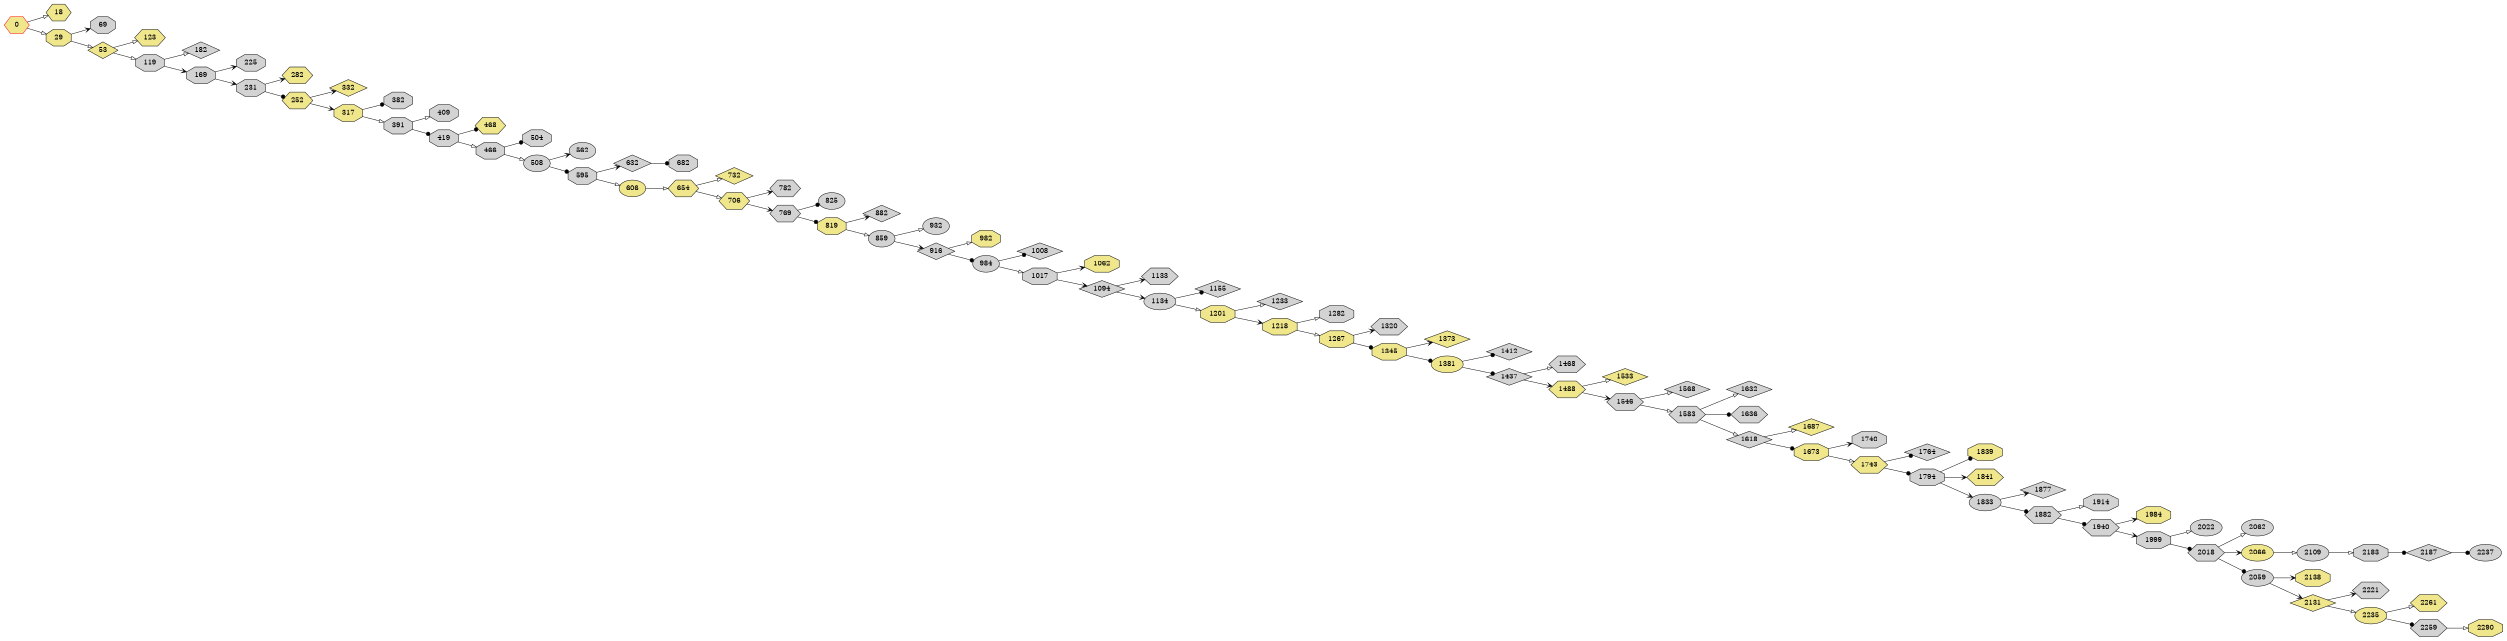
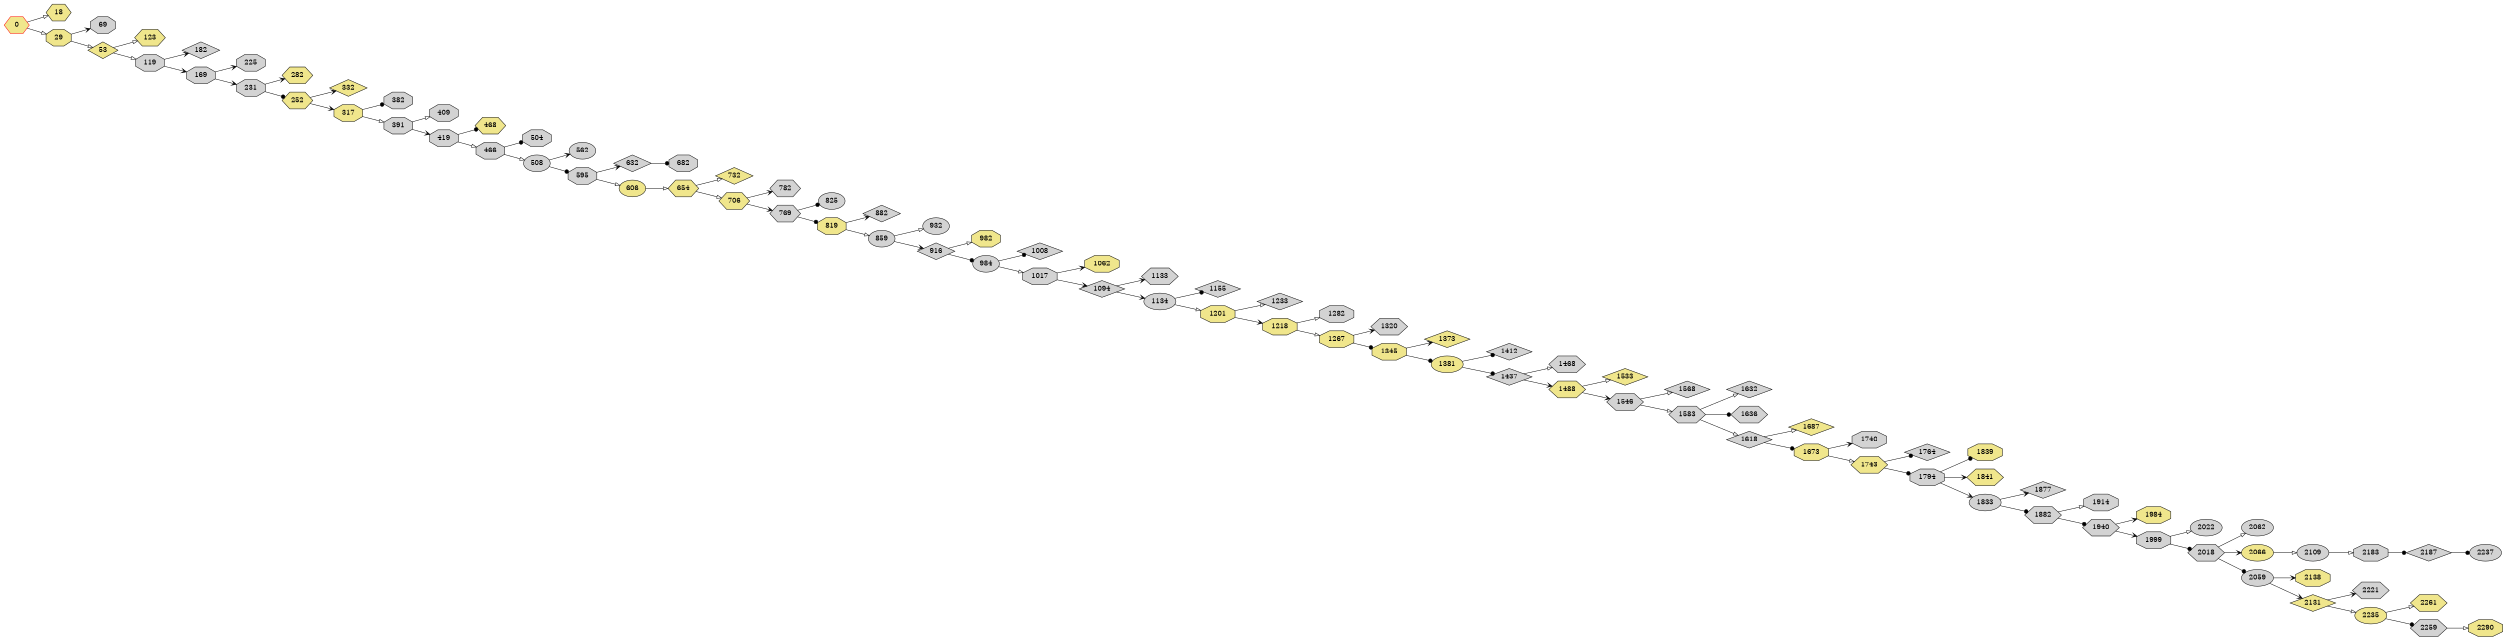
(174, 57) -> (174, 57)
(419, 131) -> (419, 131)
